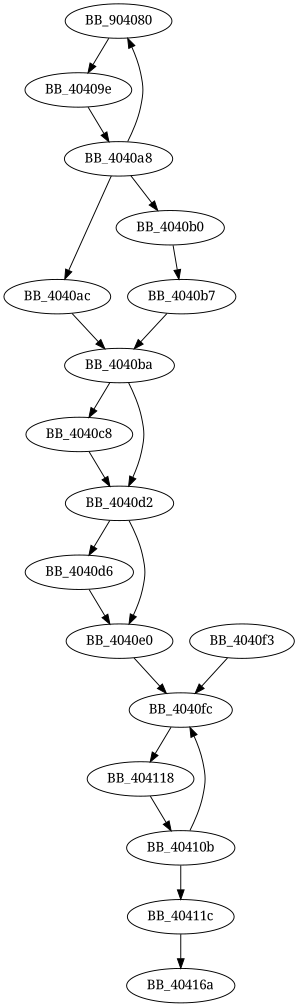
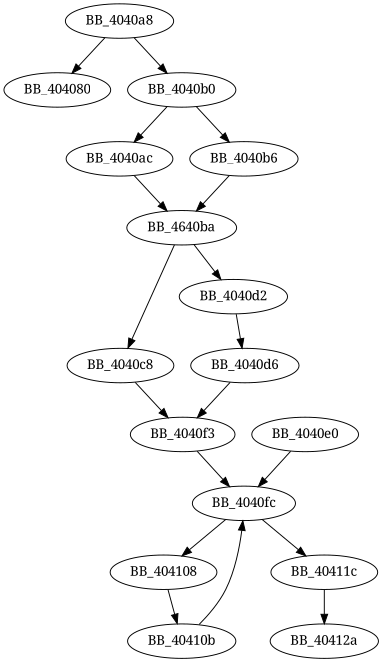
(119, 21) -> (57, 90)
(78, 90) -> none
(90, 223) -> (154, 121)
(182, 297) -> (244, 159)
(120, 366) -> (182, 228)
(97, 465) -> (148, 396)
(145, 567) -> none
(97, 603) -> (217, 396)
(141, 779) -> (164, 572)
(181, 878) -> (280, 535)
(181, 986) -> (324, 641)
